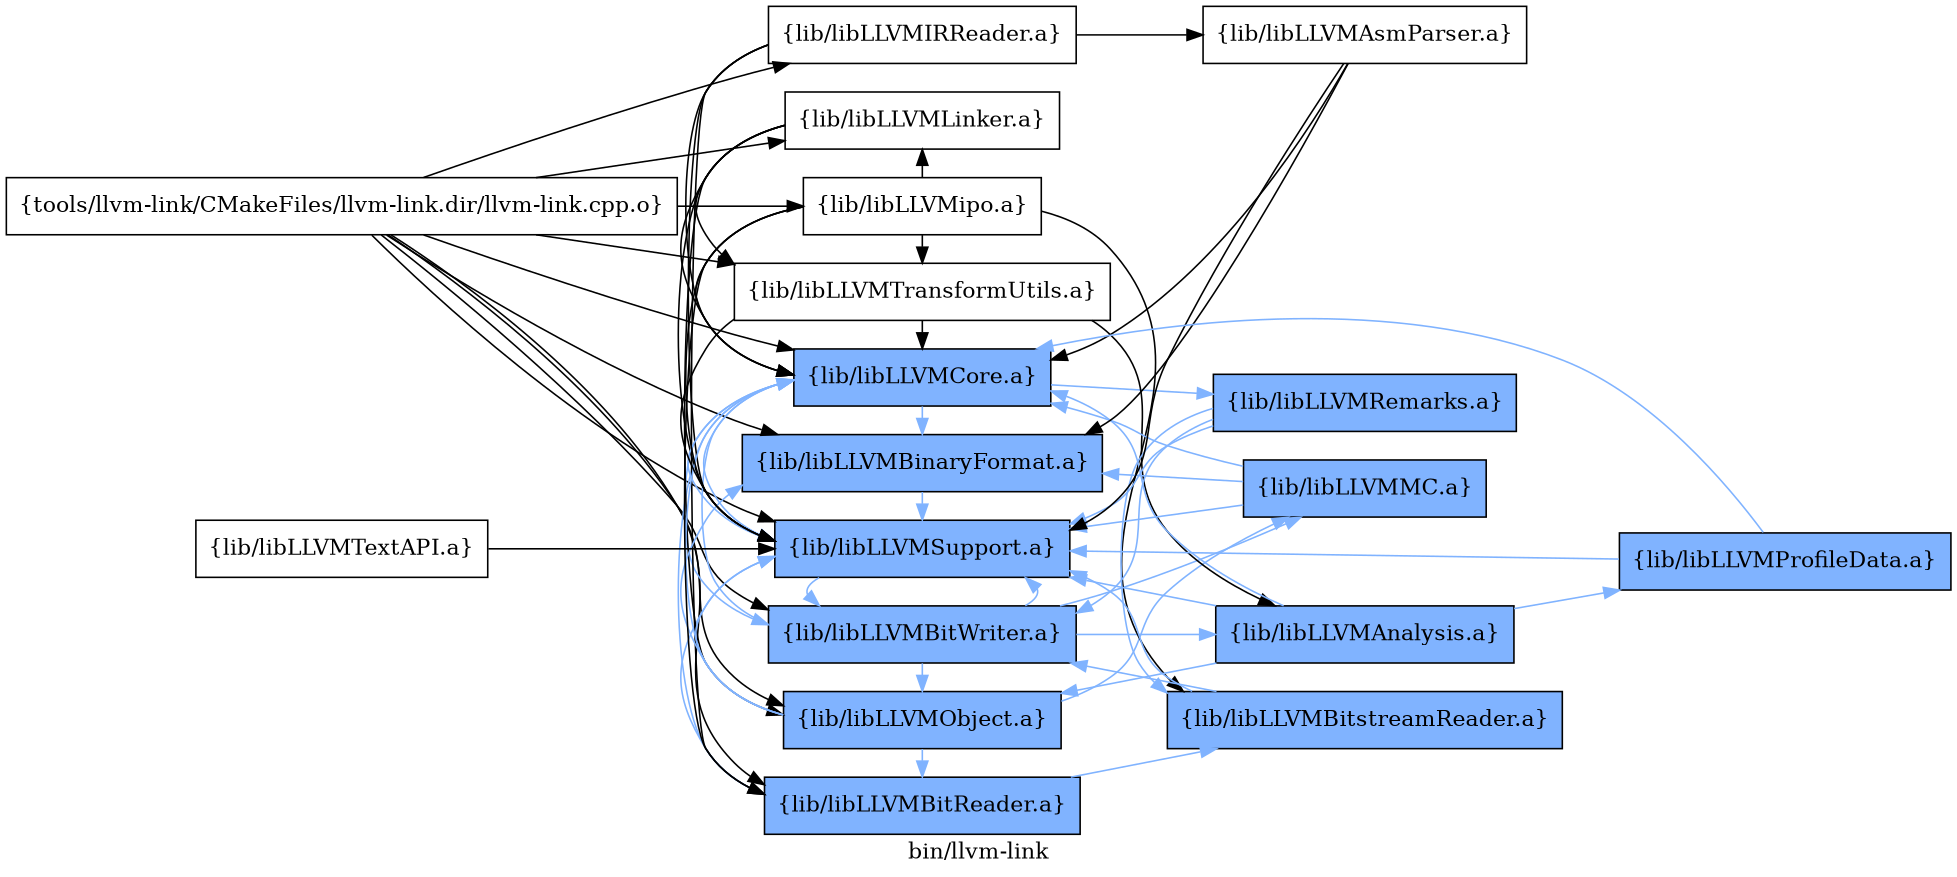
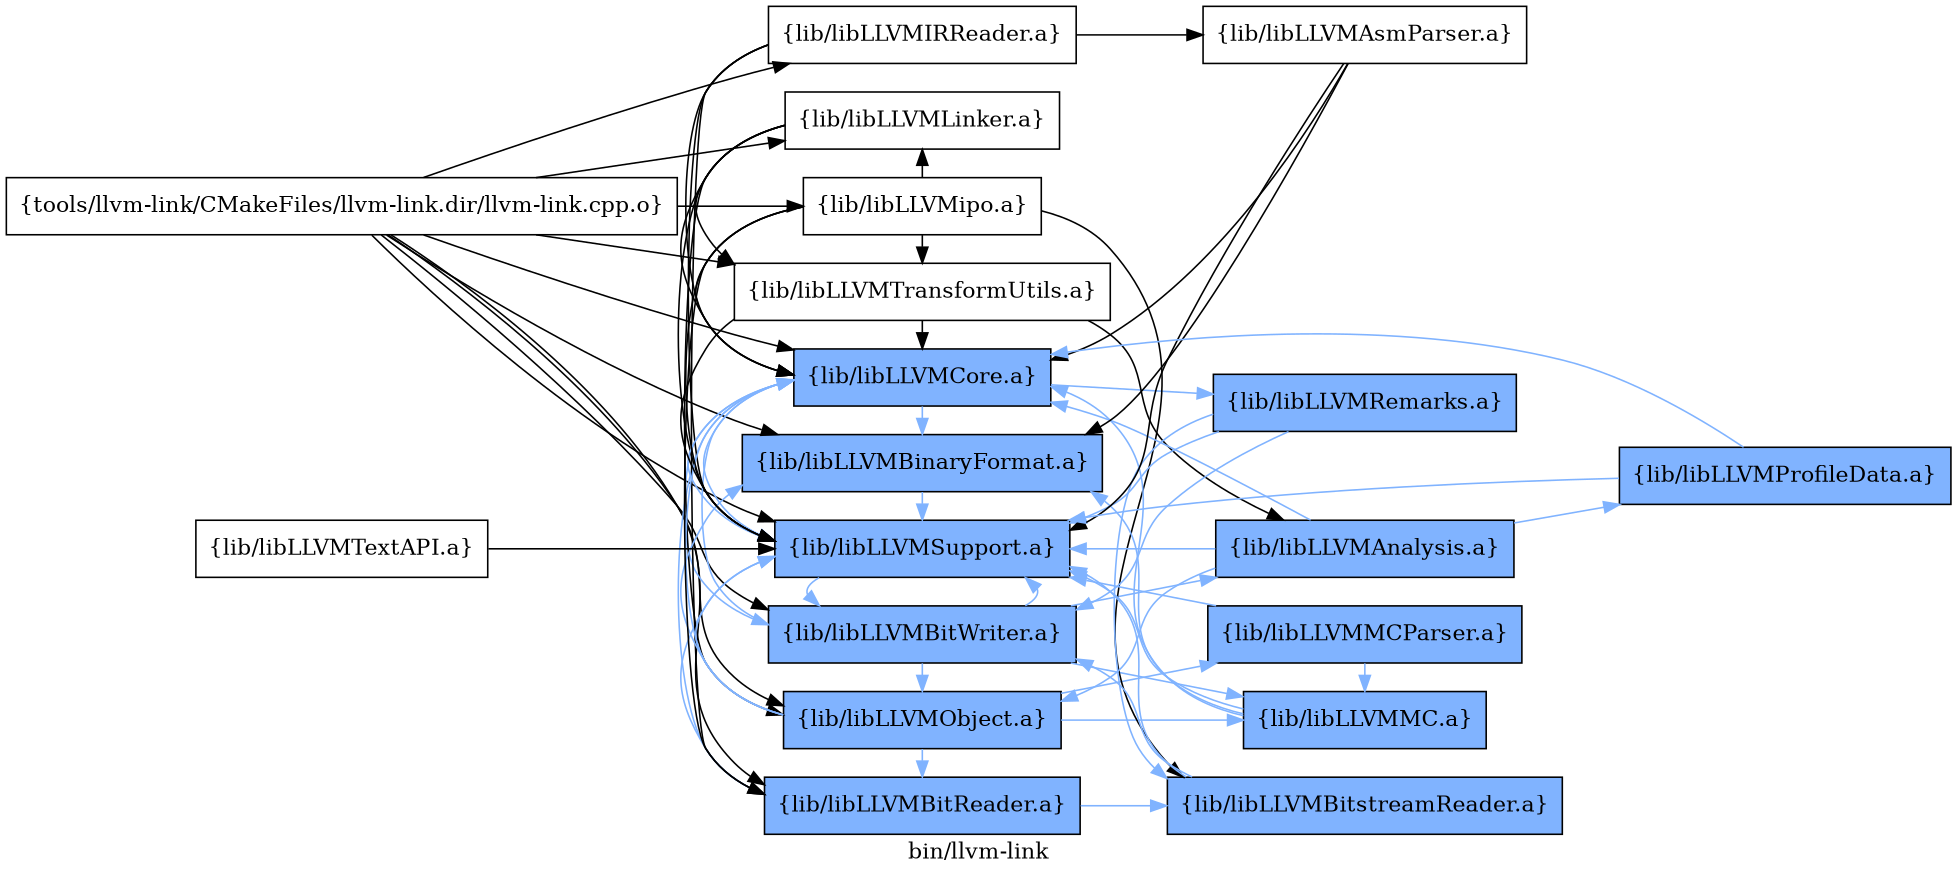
none -> (1365, 634)
